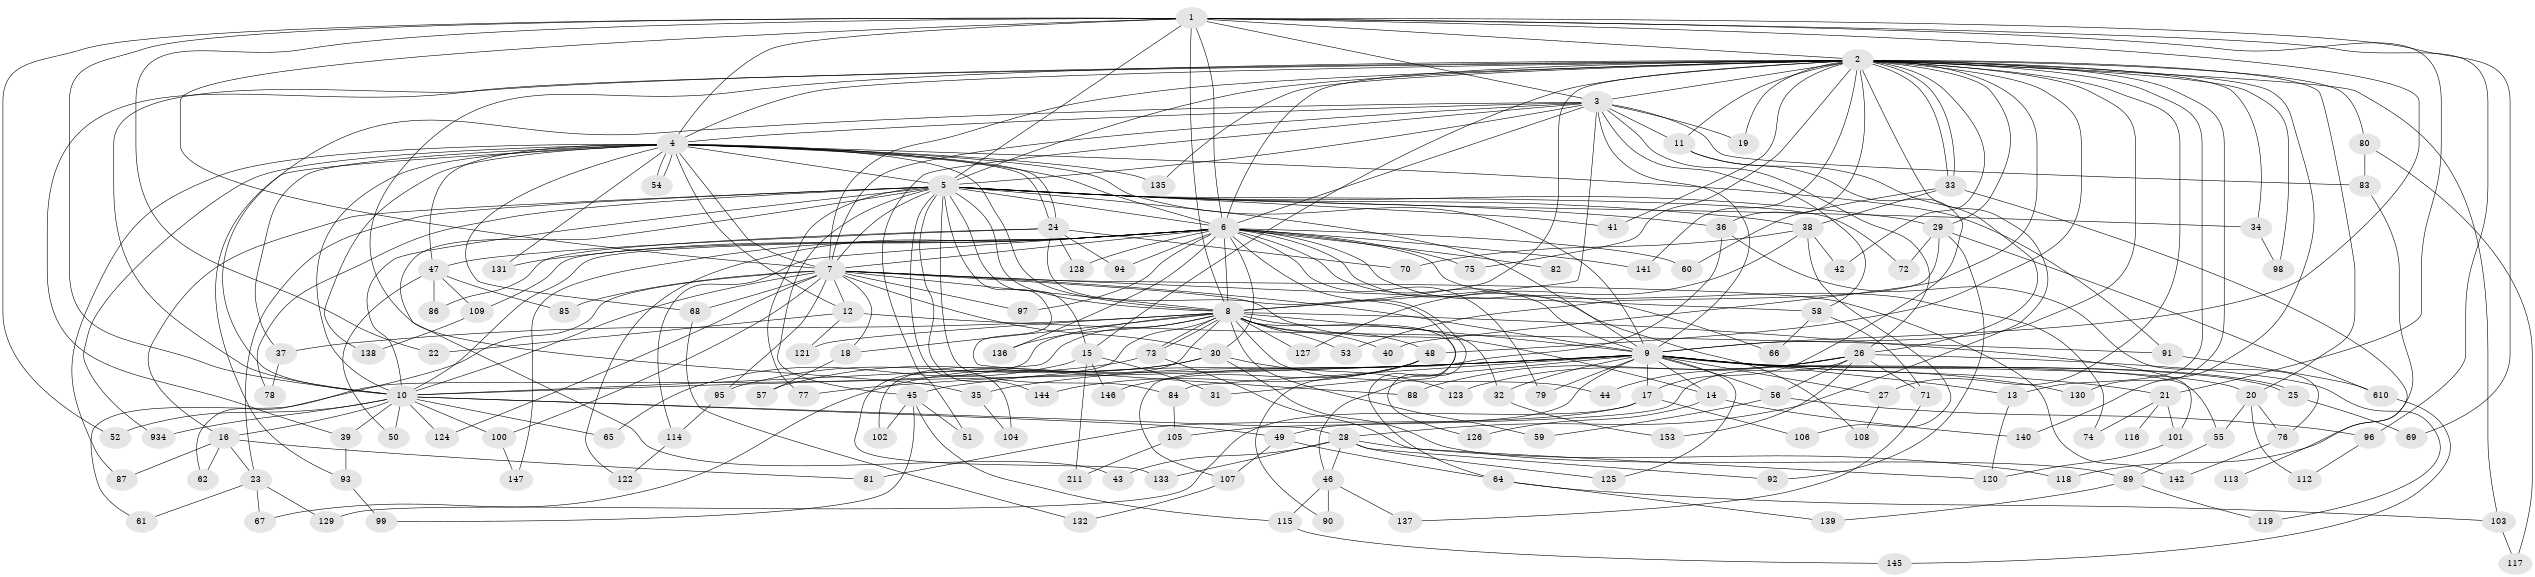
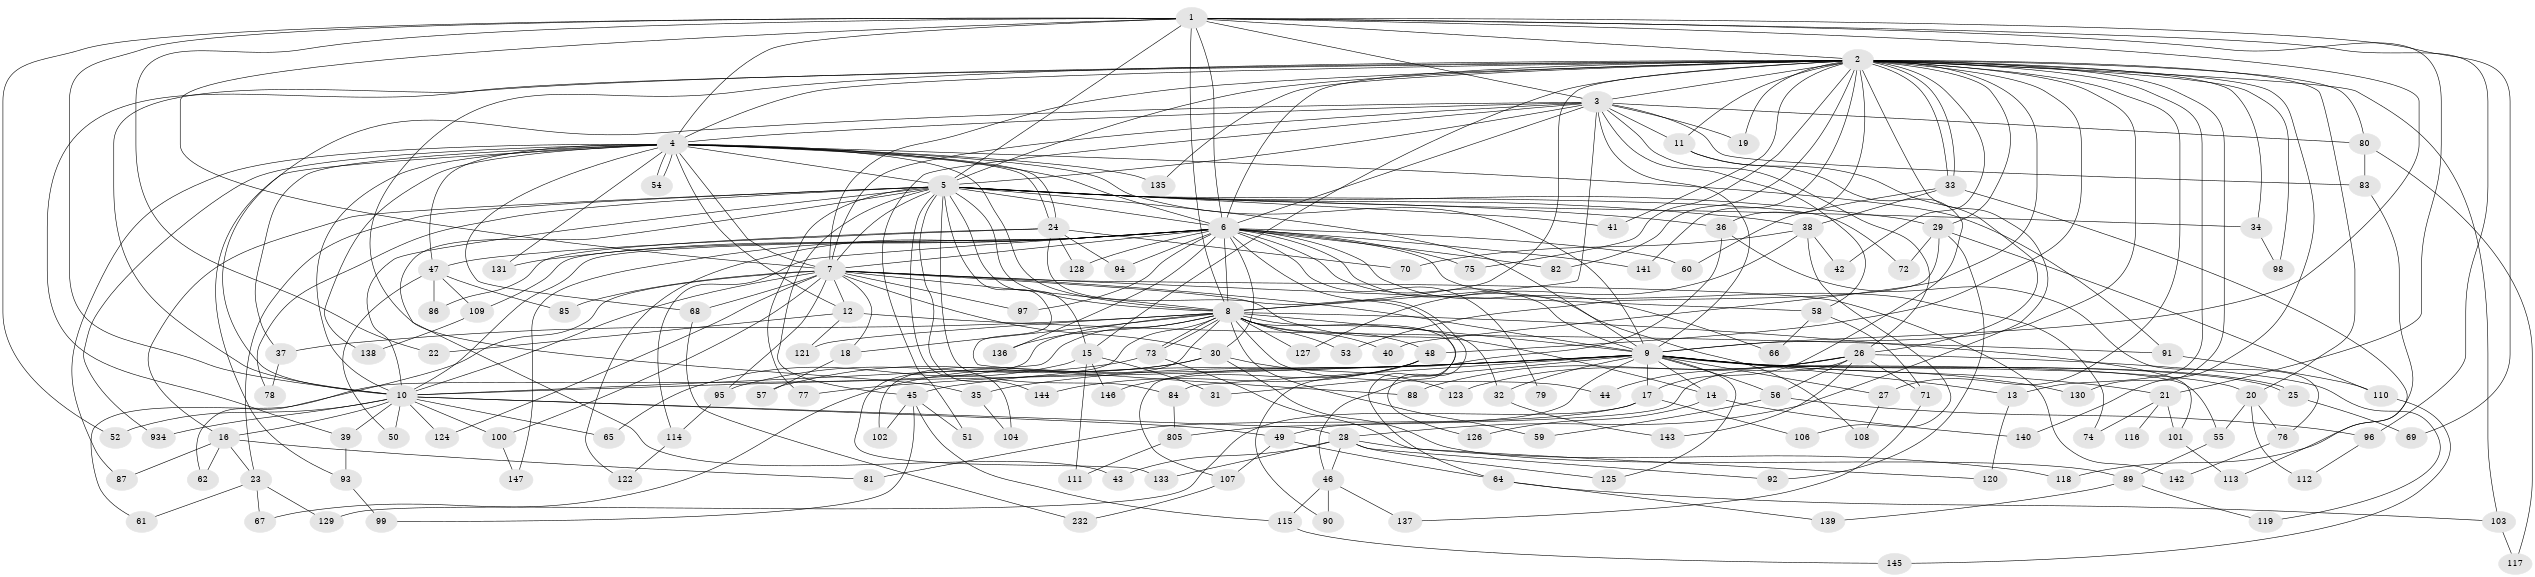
none -> (1981, 123)
none -> (1746, 198)
(1594, 374) -> none
(2381, 396) -> (2381, 396)
(1175, 438) -> (1175, 438)
(1668, 438) -> (1668, 438)
(2085, 463) -> (2204, 459)
(1075, 480) -> (1075, 480)
(1080, 522) -> (1080, 522)
